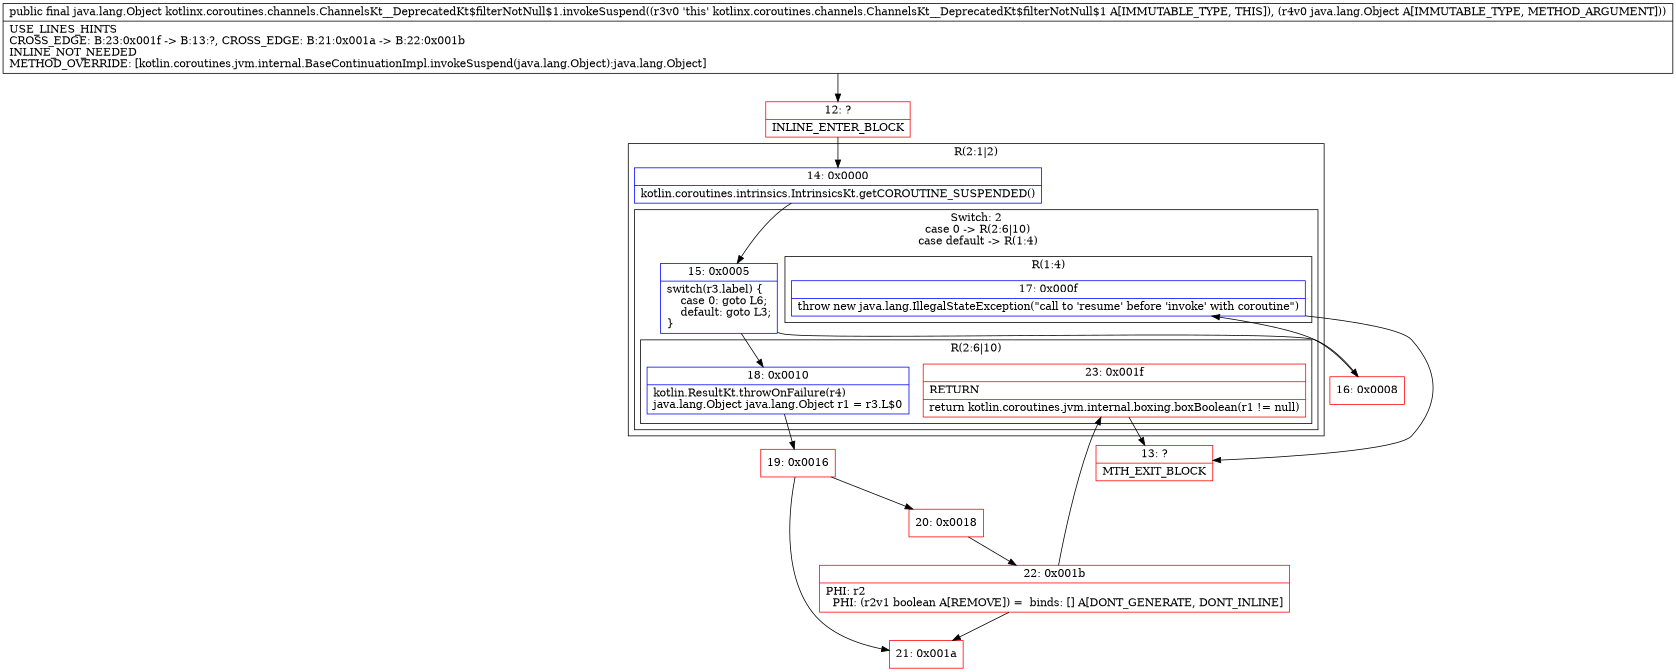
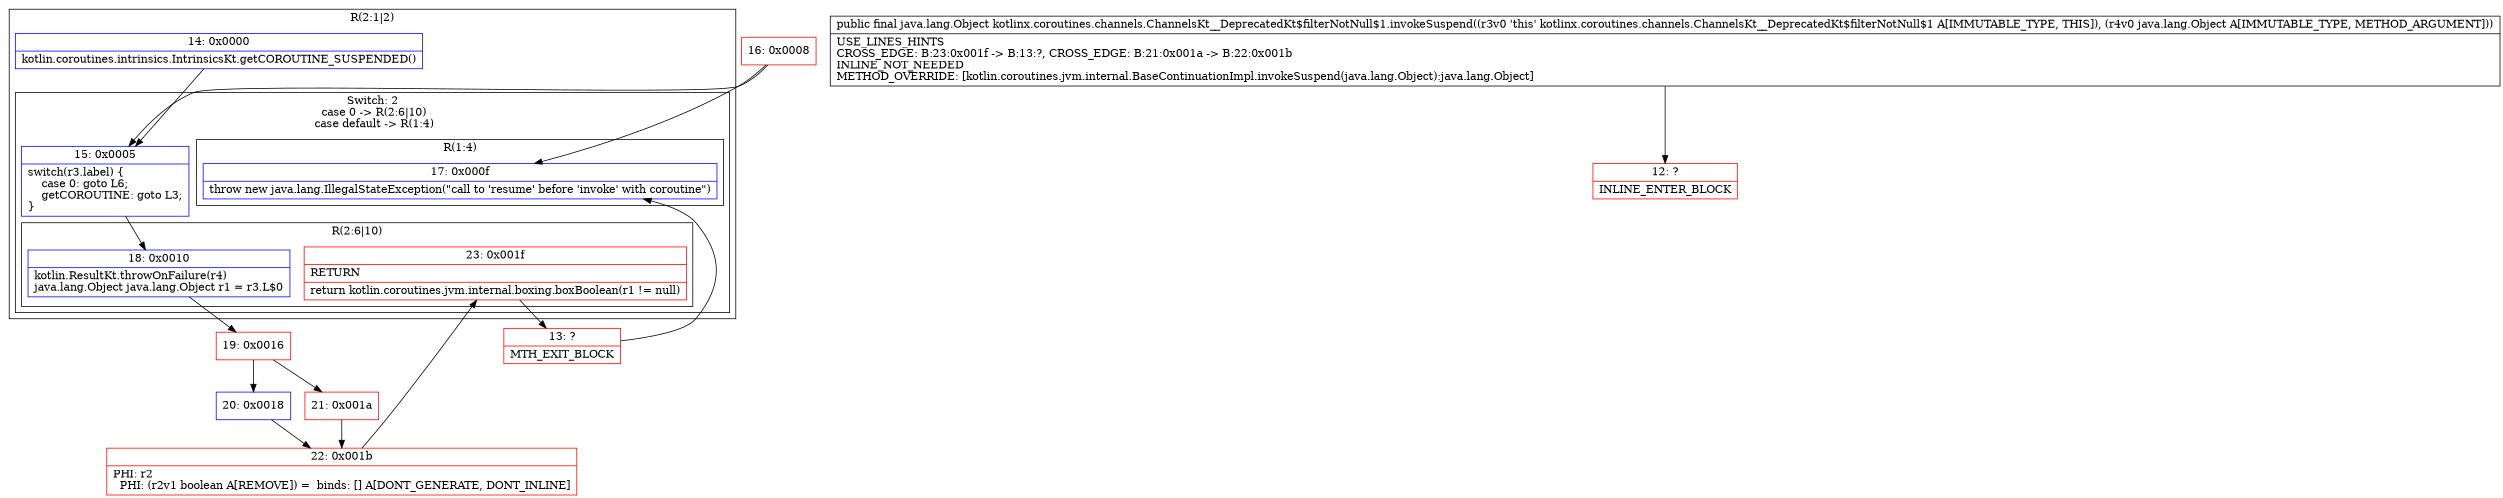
(838, 148) -> none
(719, 313) -> (105, 195)
(1086, 335) -> (446, 89)
(1419, 427) -> (714, 285)
(946, 523) -> (253, 406)
(984, 625) -> (342, 430)
